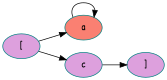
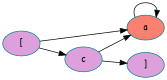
none -> (112, 45)
